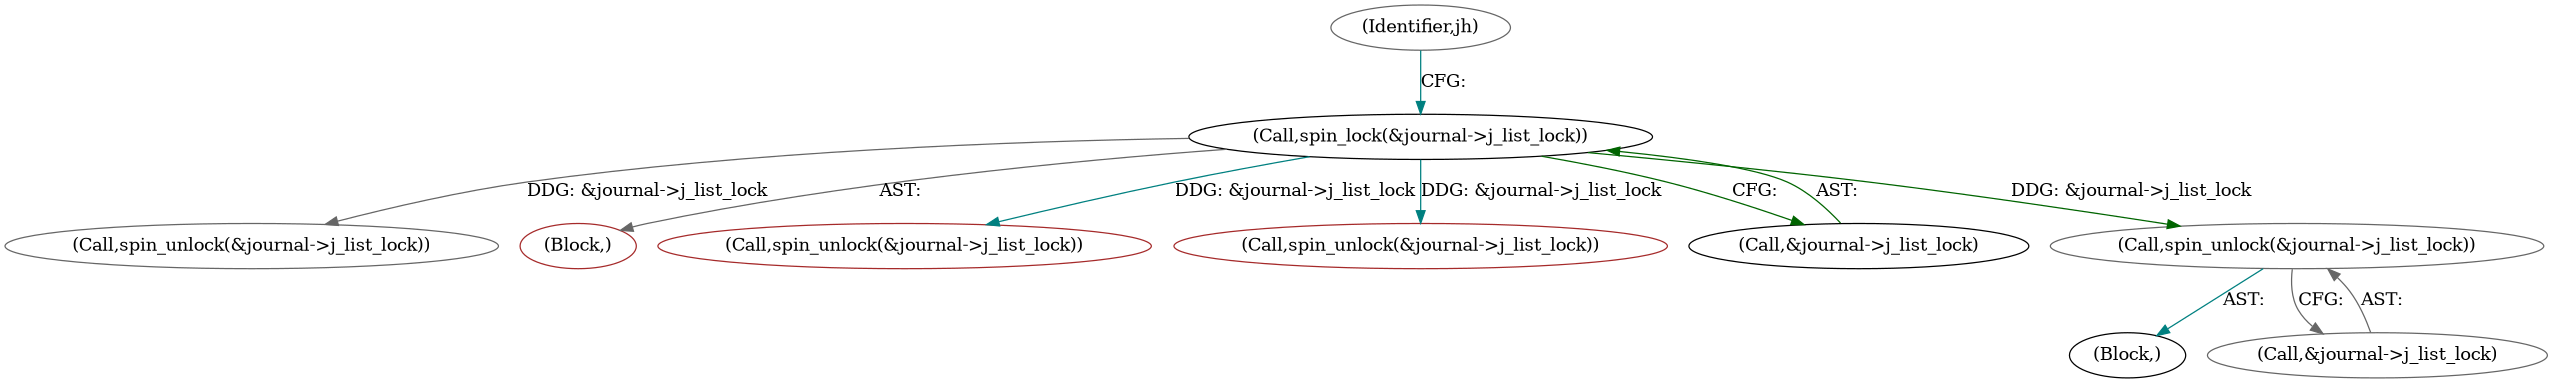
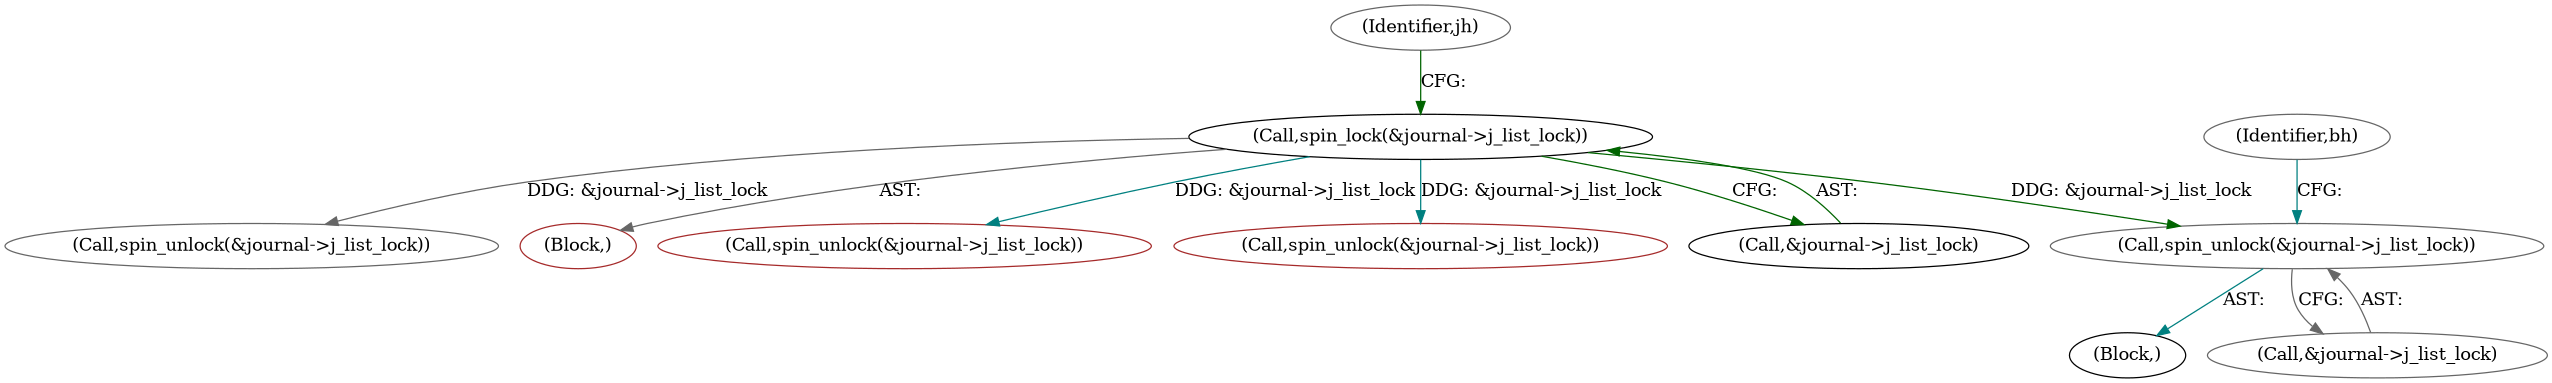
(1421, 76) -> (1421, 76)
none -> (2297, 137)
